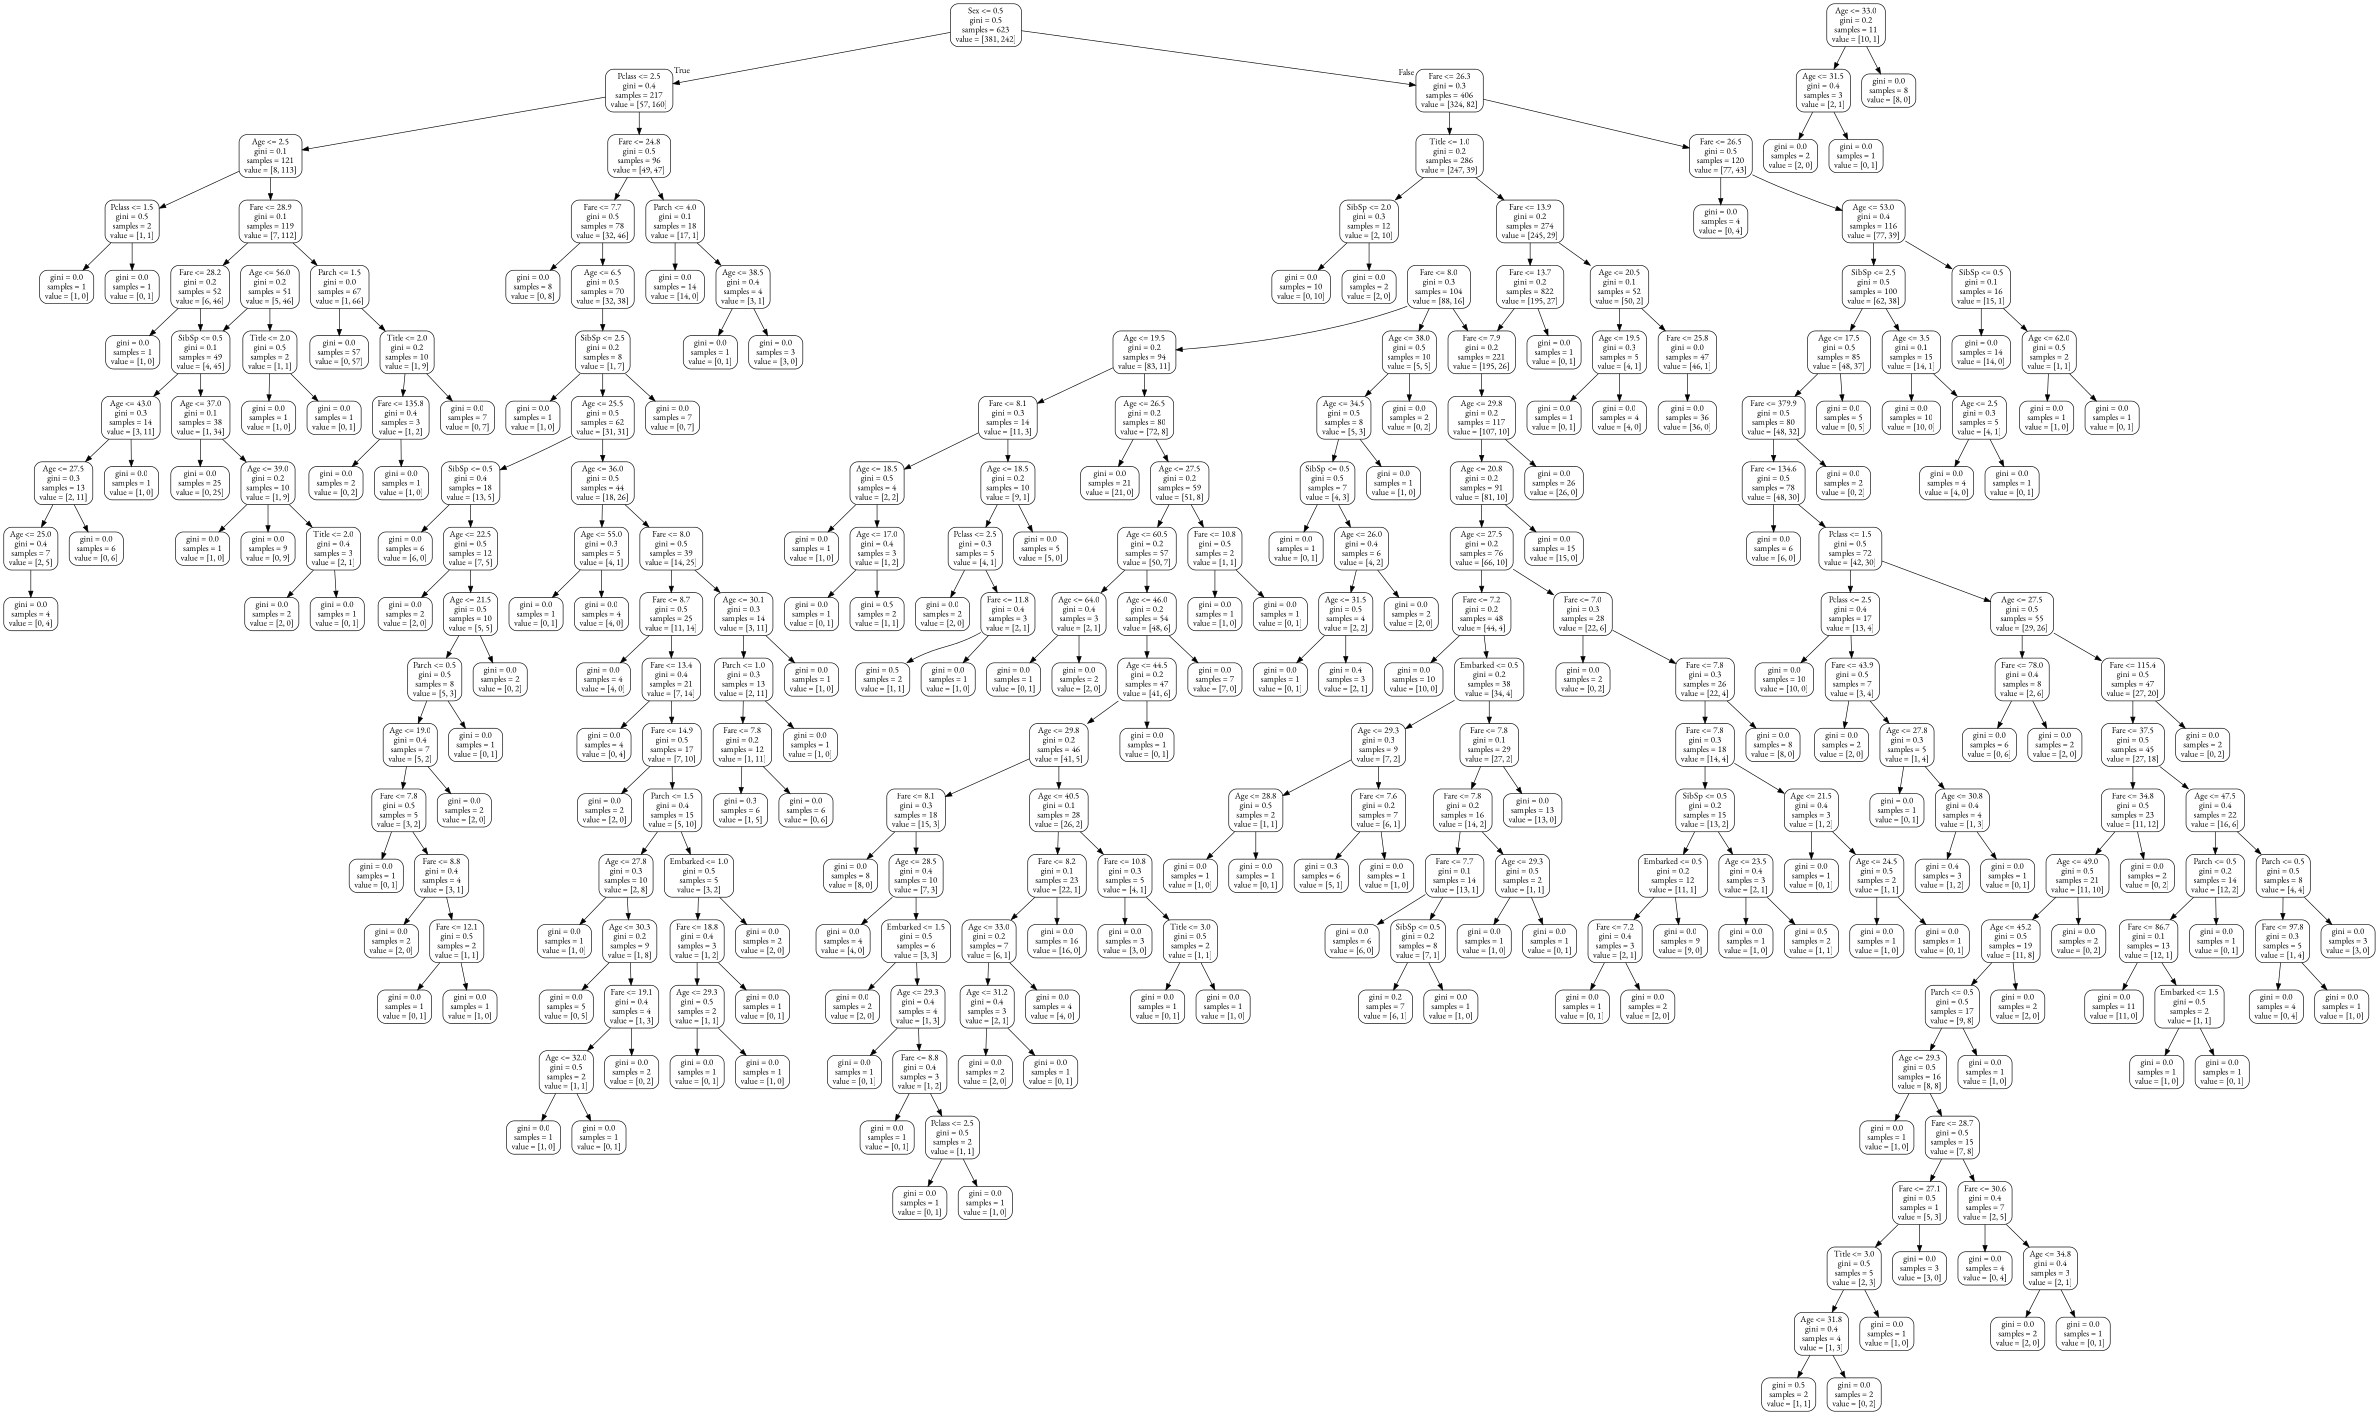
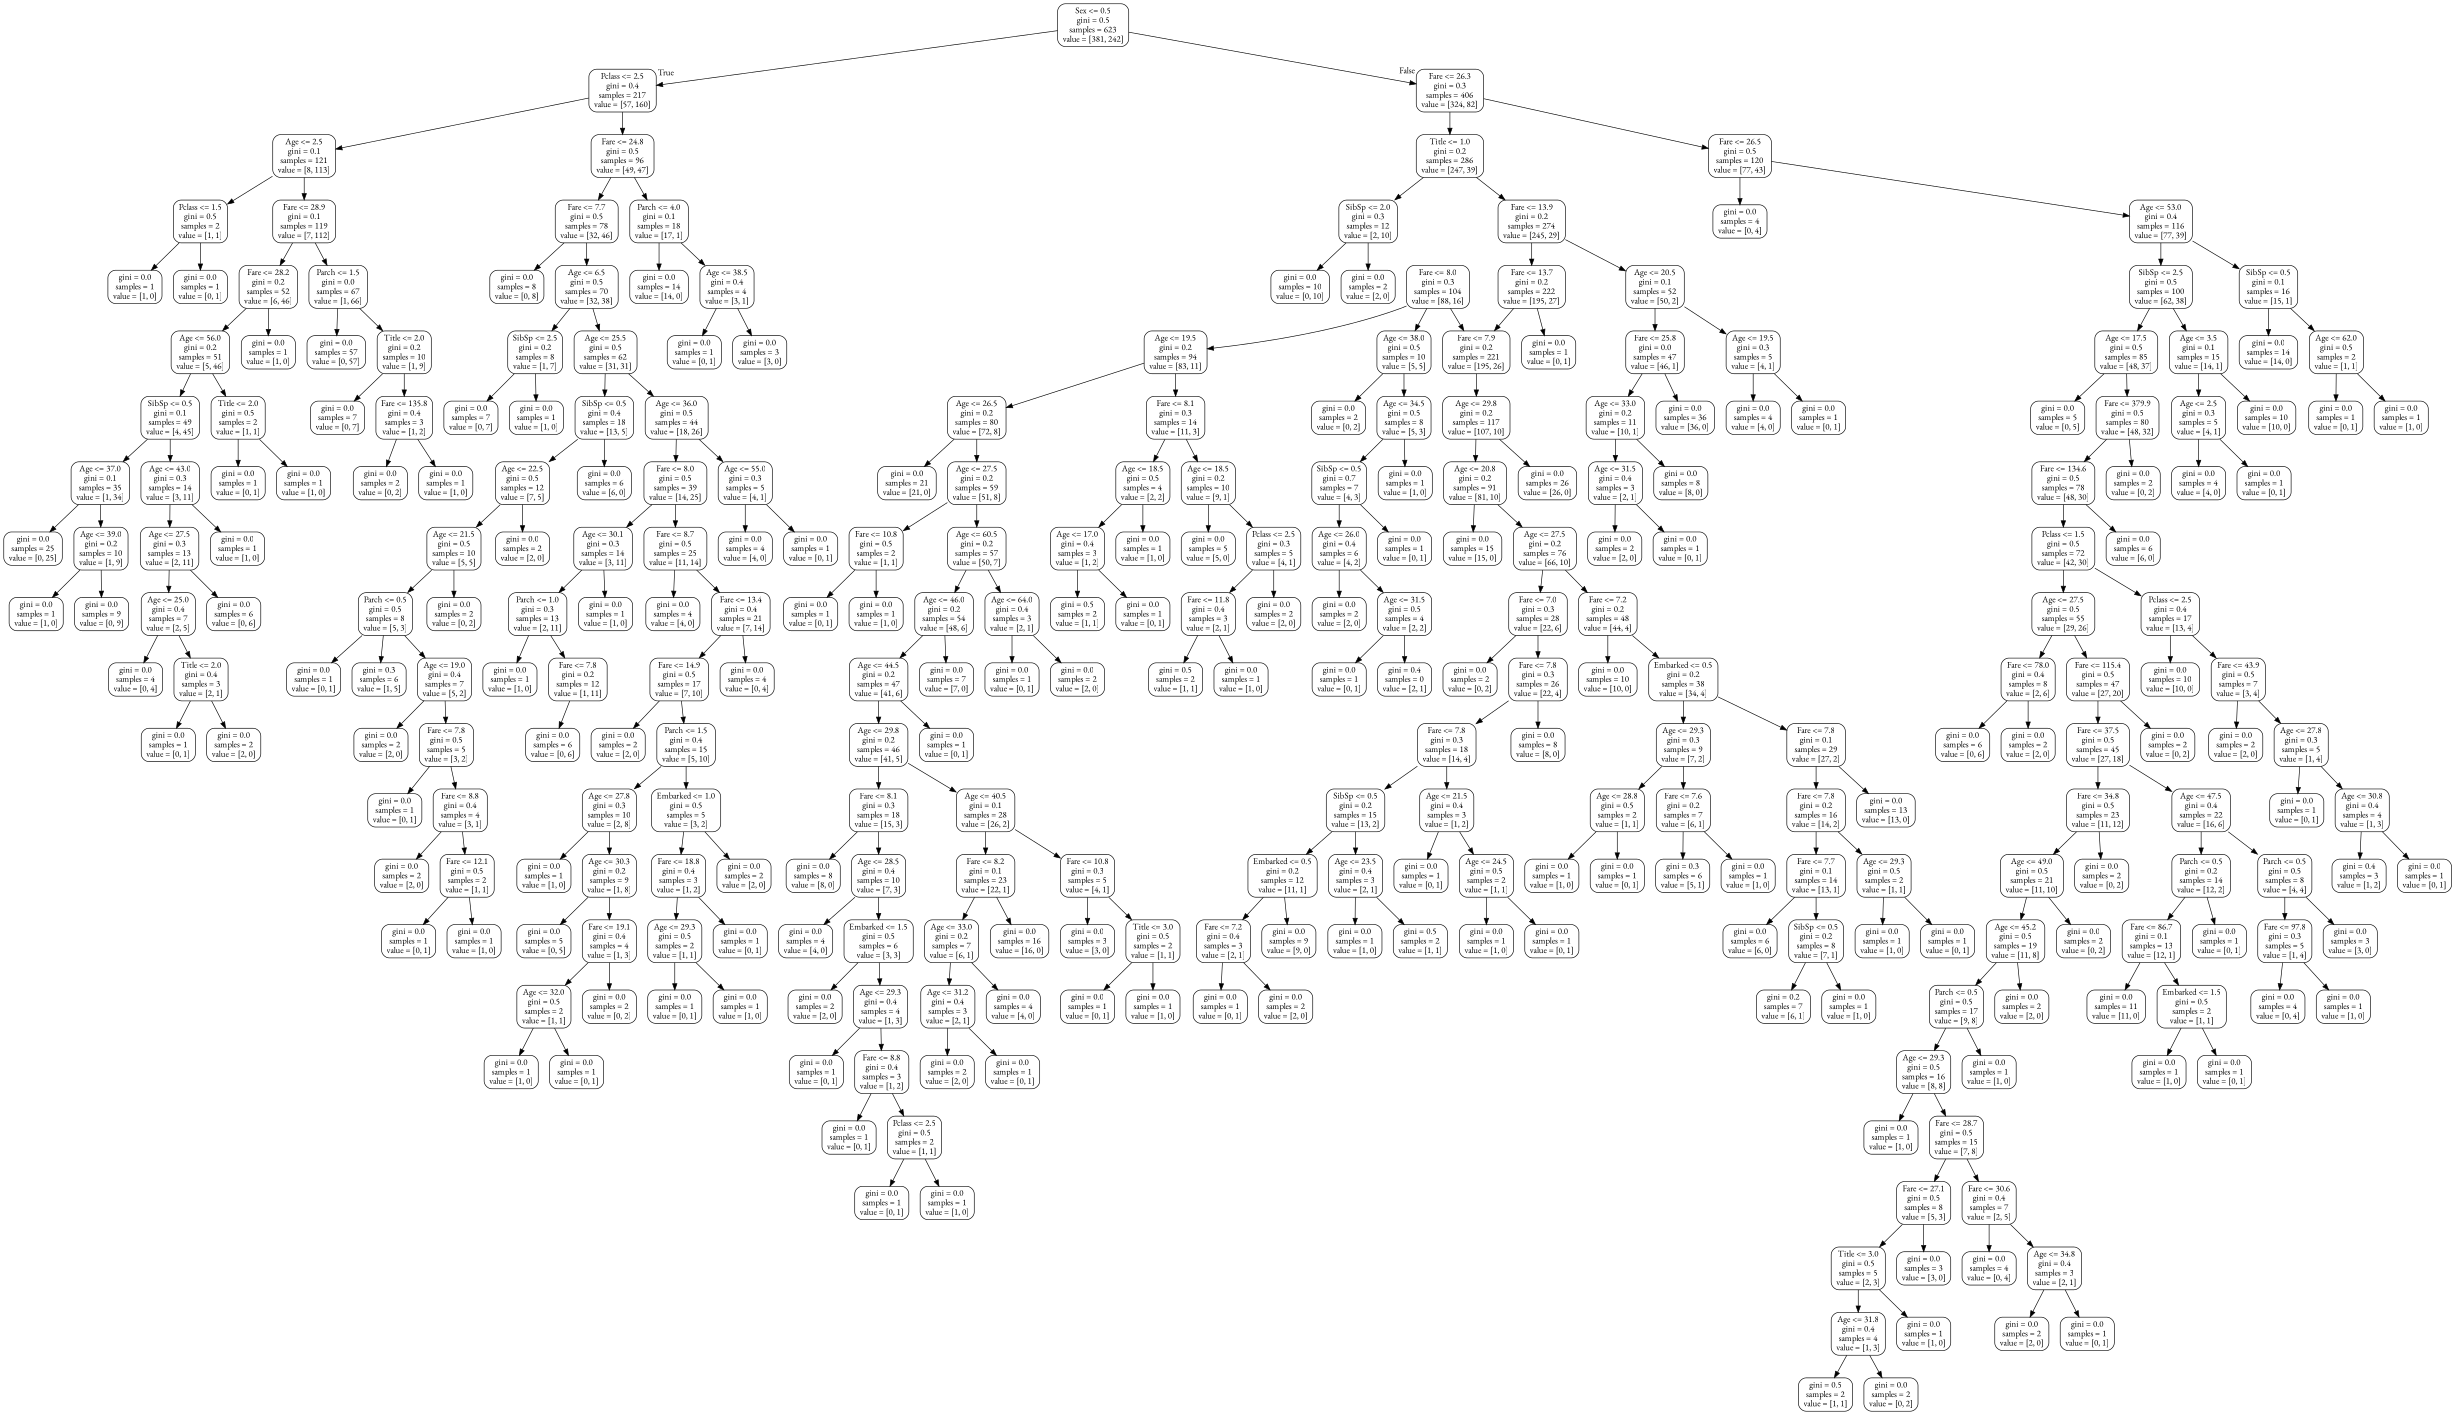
(1530, 287) -> (1532, 287)
(200, 316) -> (237, 317)
(603, 382) -> (595, 317)
none -> (1637, 382)
(201, 418) -> (100, 483)
(1328, 483) -> (1339, 483)
(298, 514) -> (183, 644)
(1346, 680) -> (1405, 680)
(741, 777) -> (382, 646)
(1920, 1203) -> (1924, 1203)
